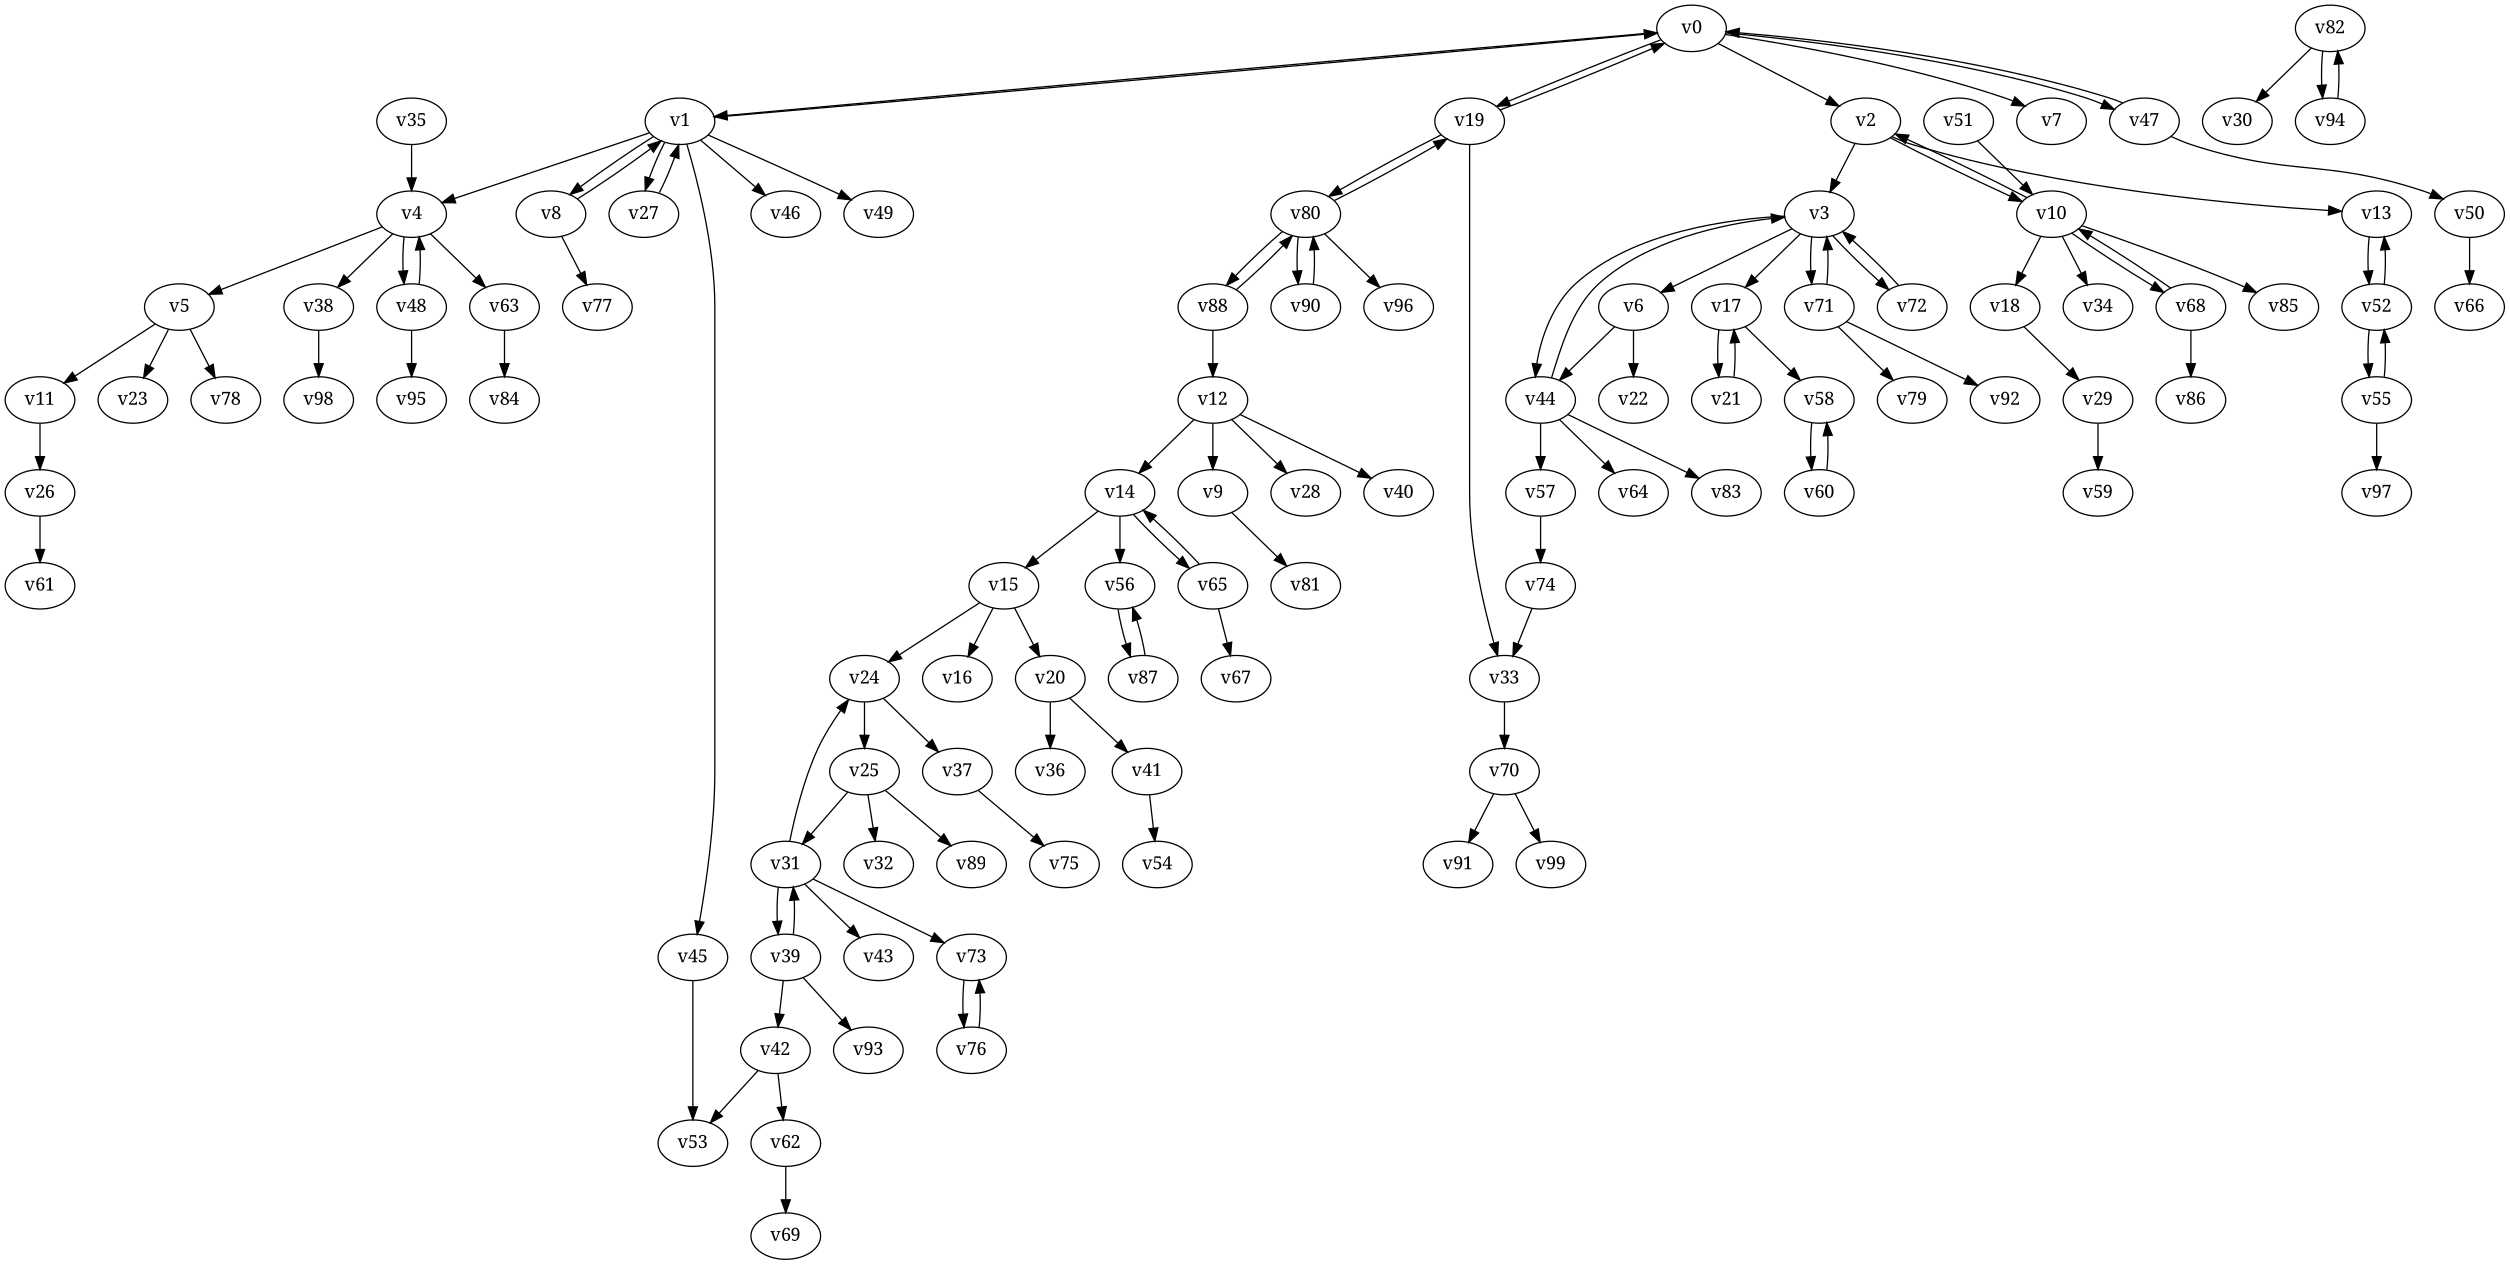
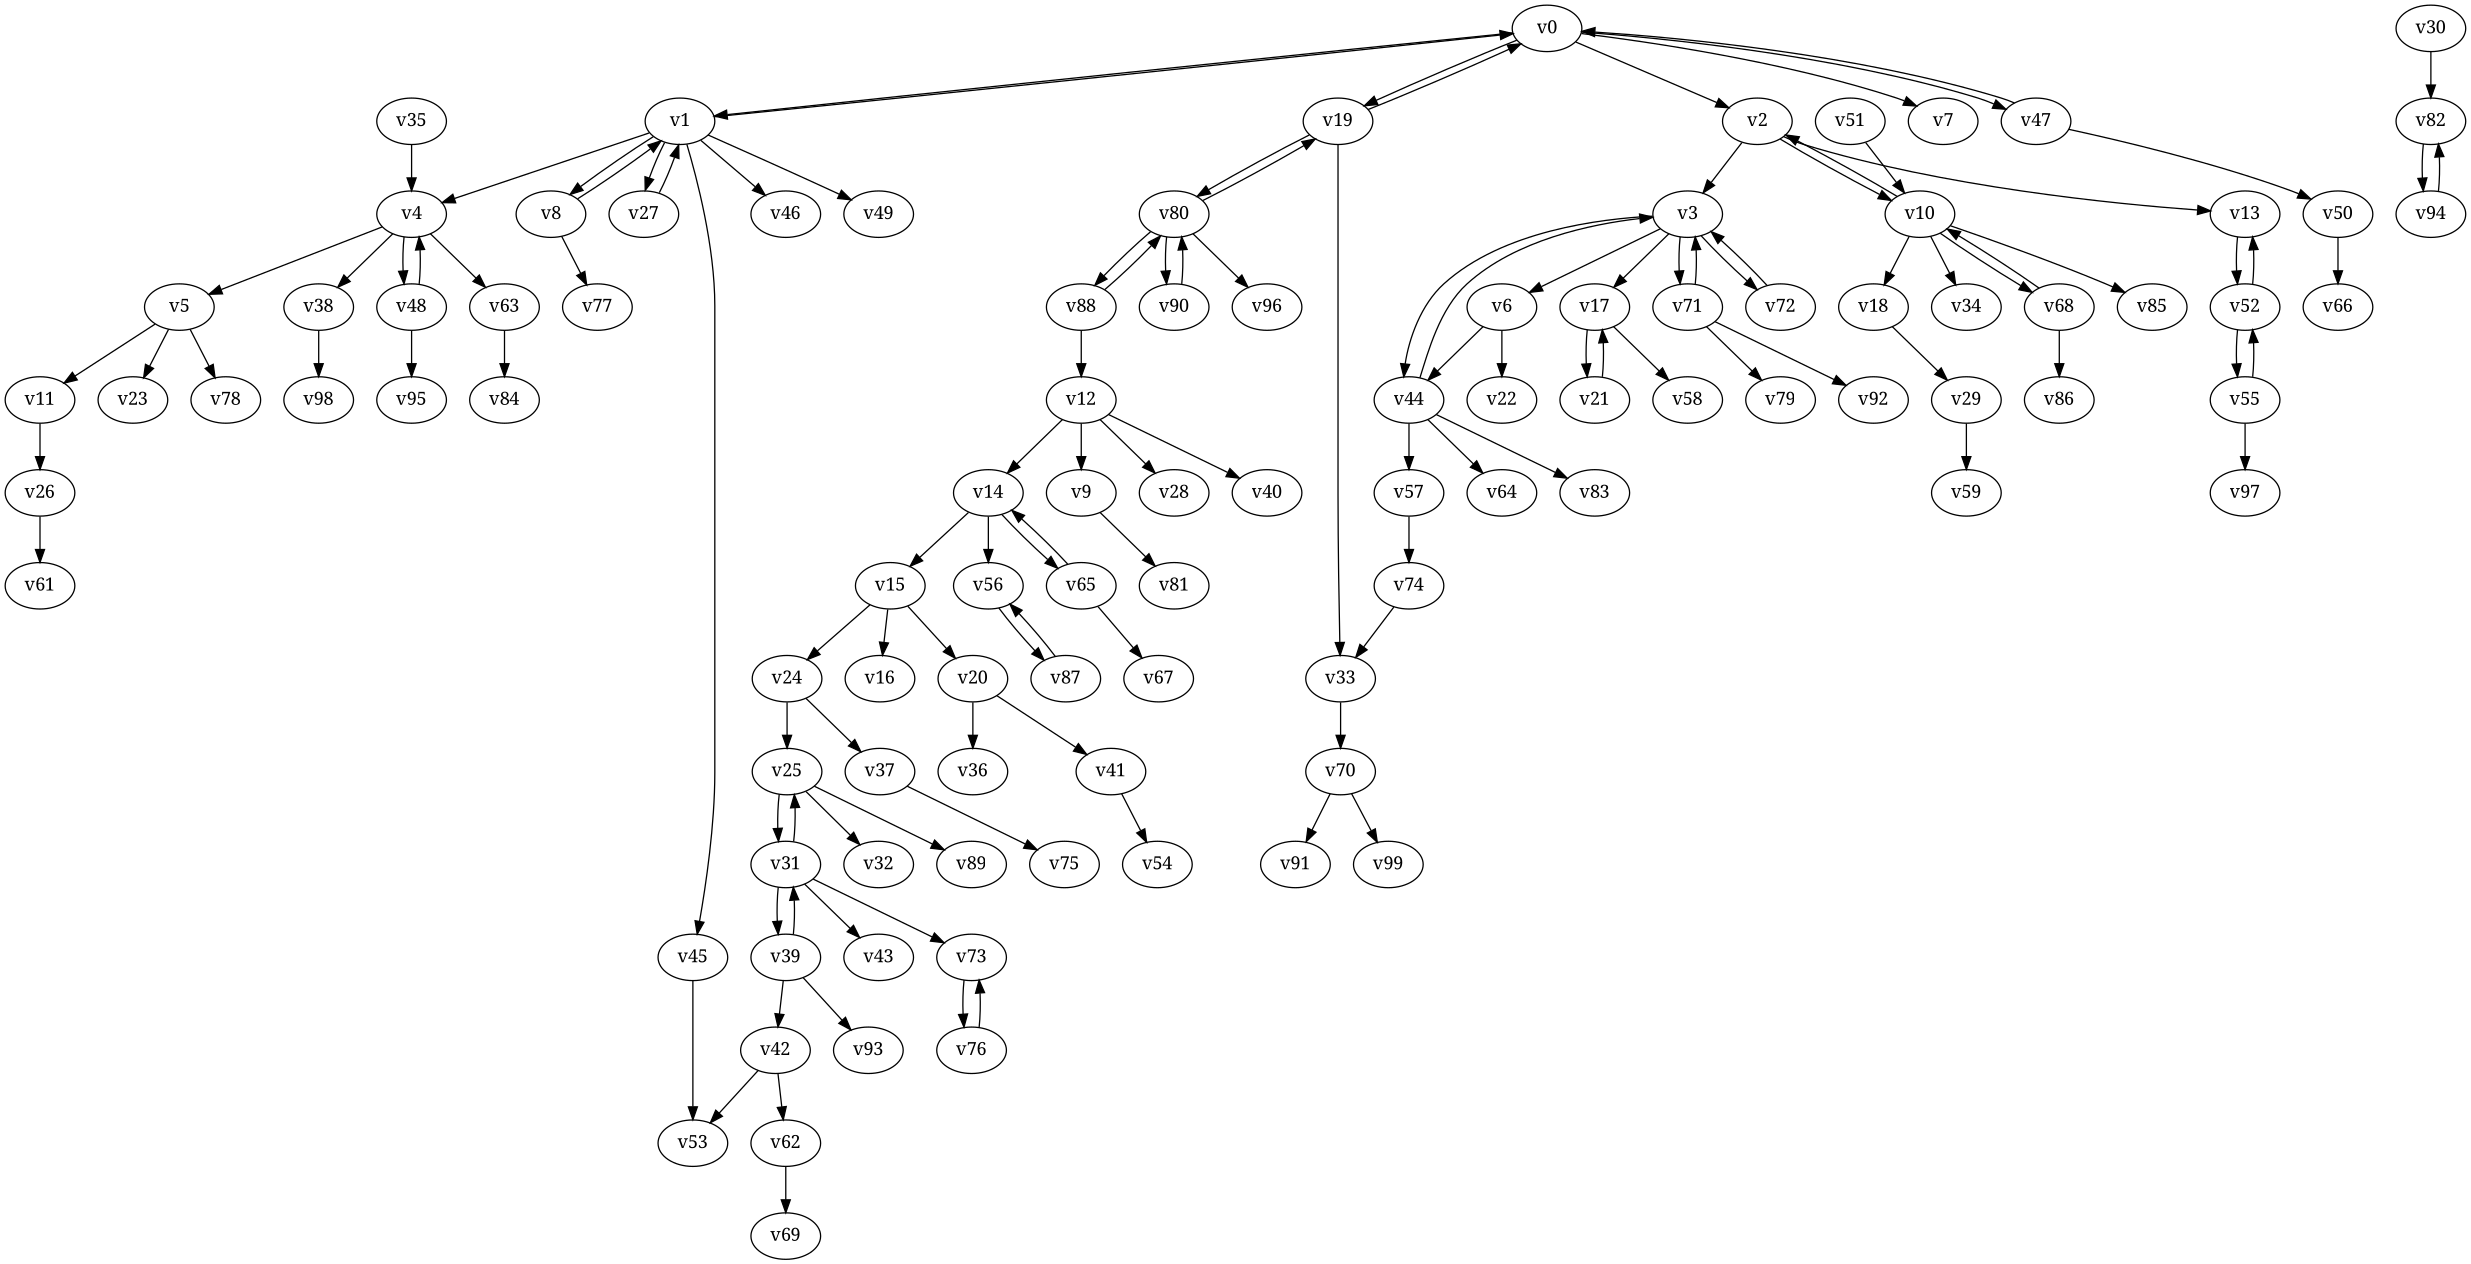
(2289, 70) -> (2431, 69)
(1819, 493) -> none
(808, 773) -> (795, 825)
